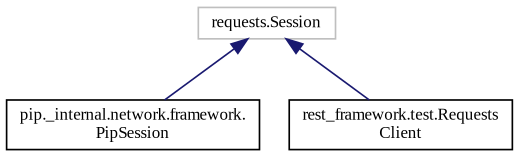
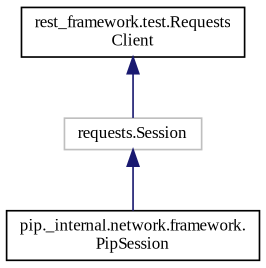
(334, 74) -> (133, 96)
